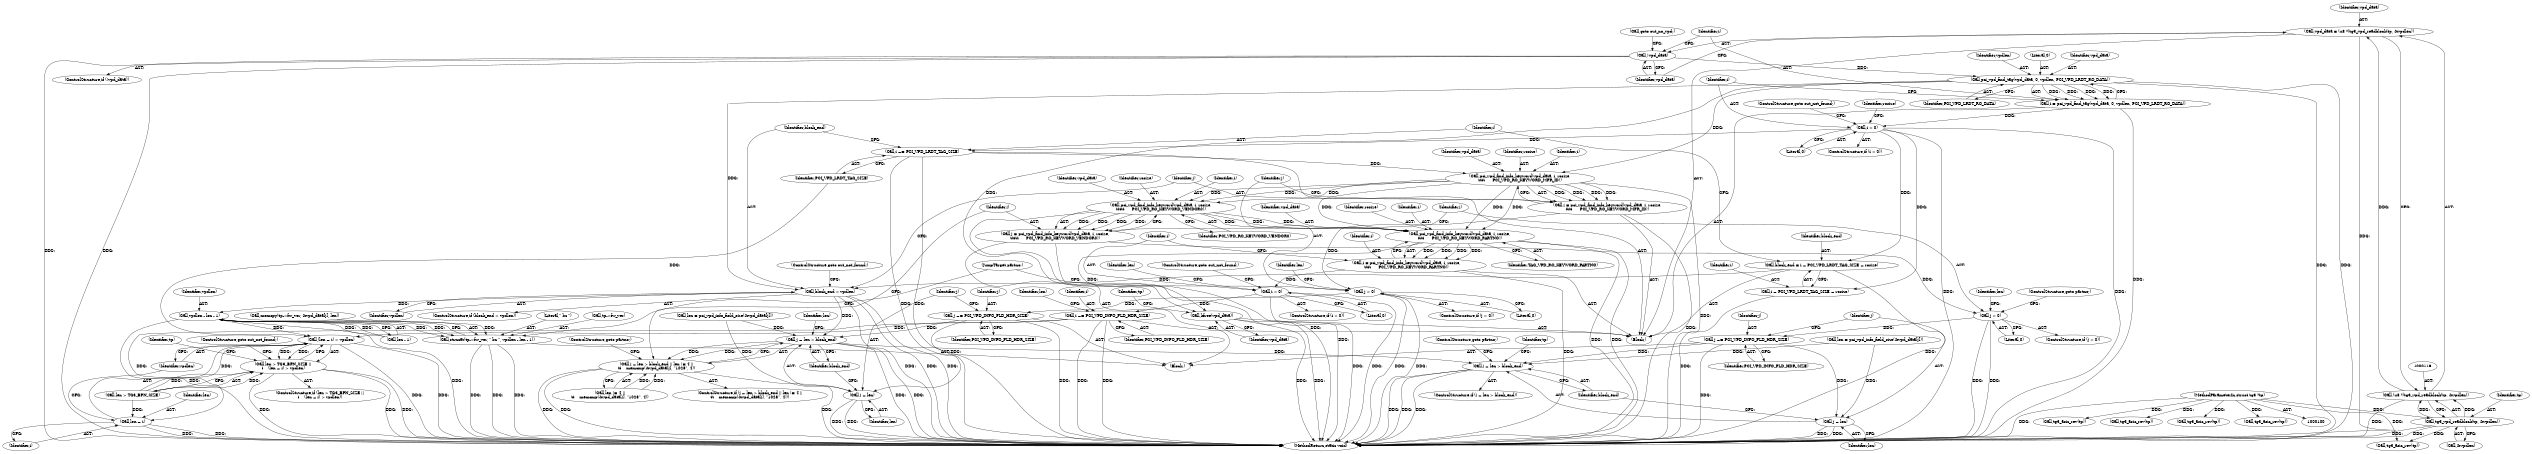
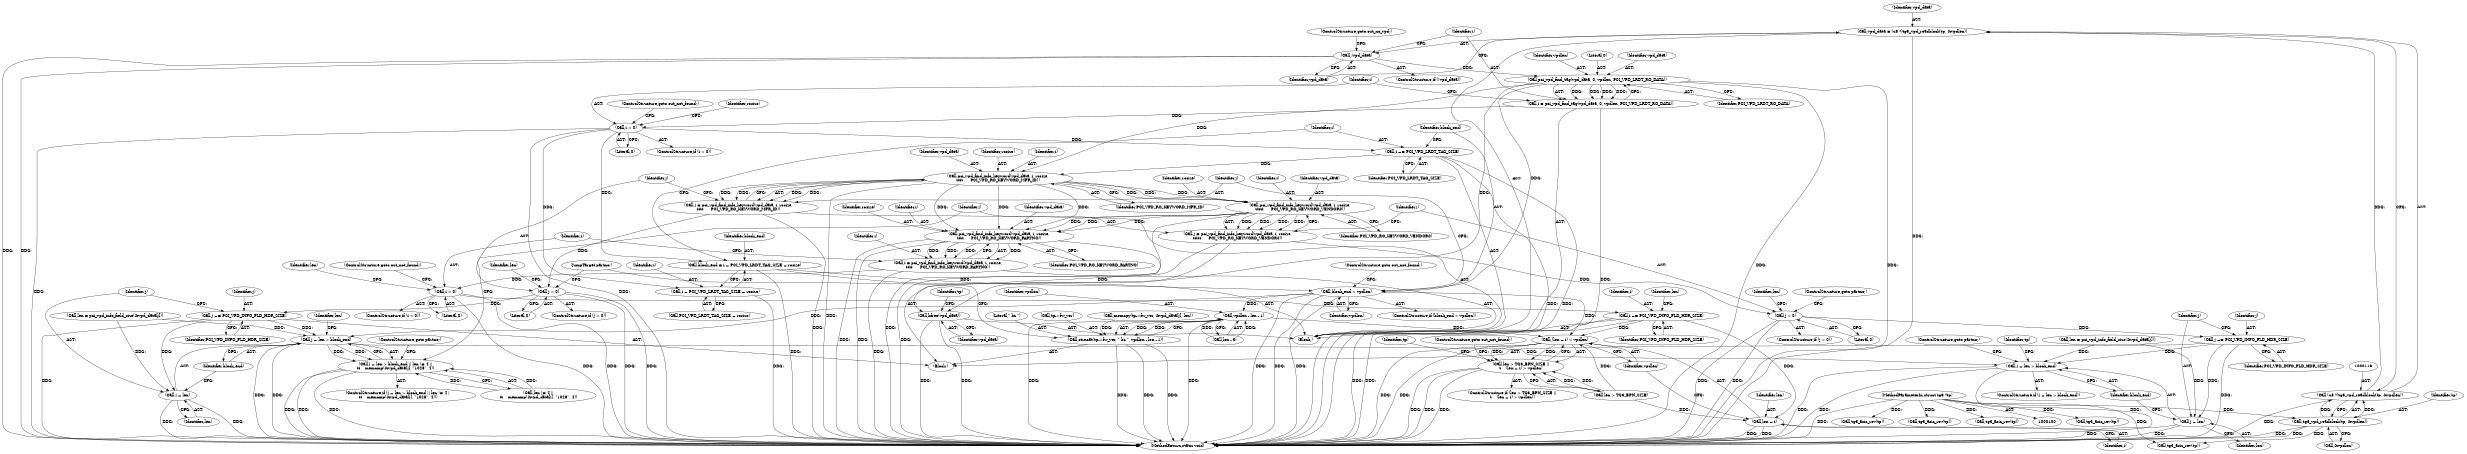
(1652, 32) -> (1357, 32)
none -> (1160, 207)
(421, 260) -> (1494, 294)
(1553, 265) -> (1094, 265)
none -> (709, 316)
(399, 340) -> (1225, 340)
